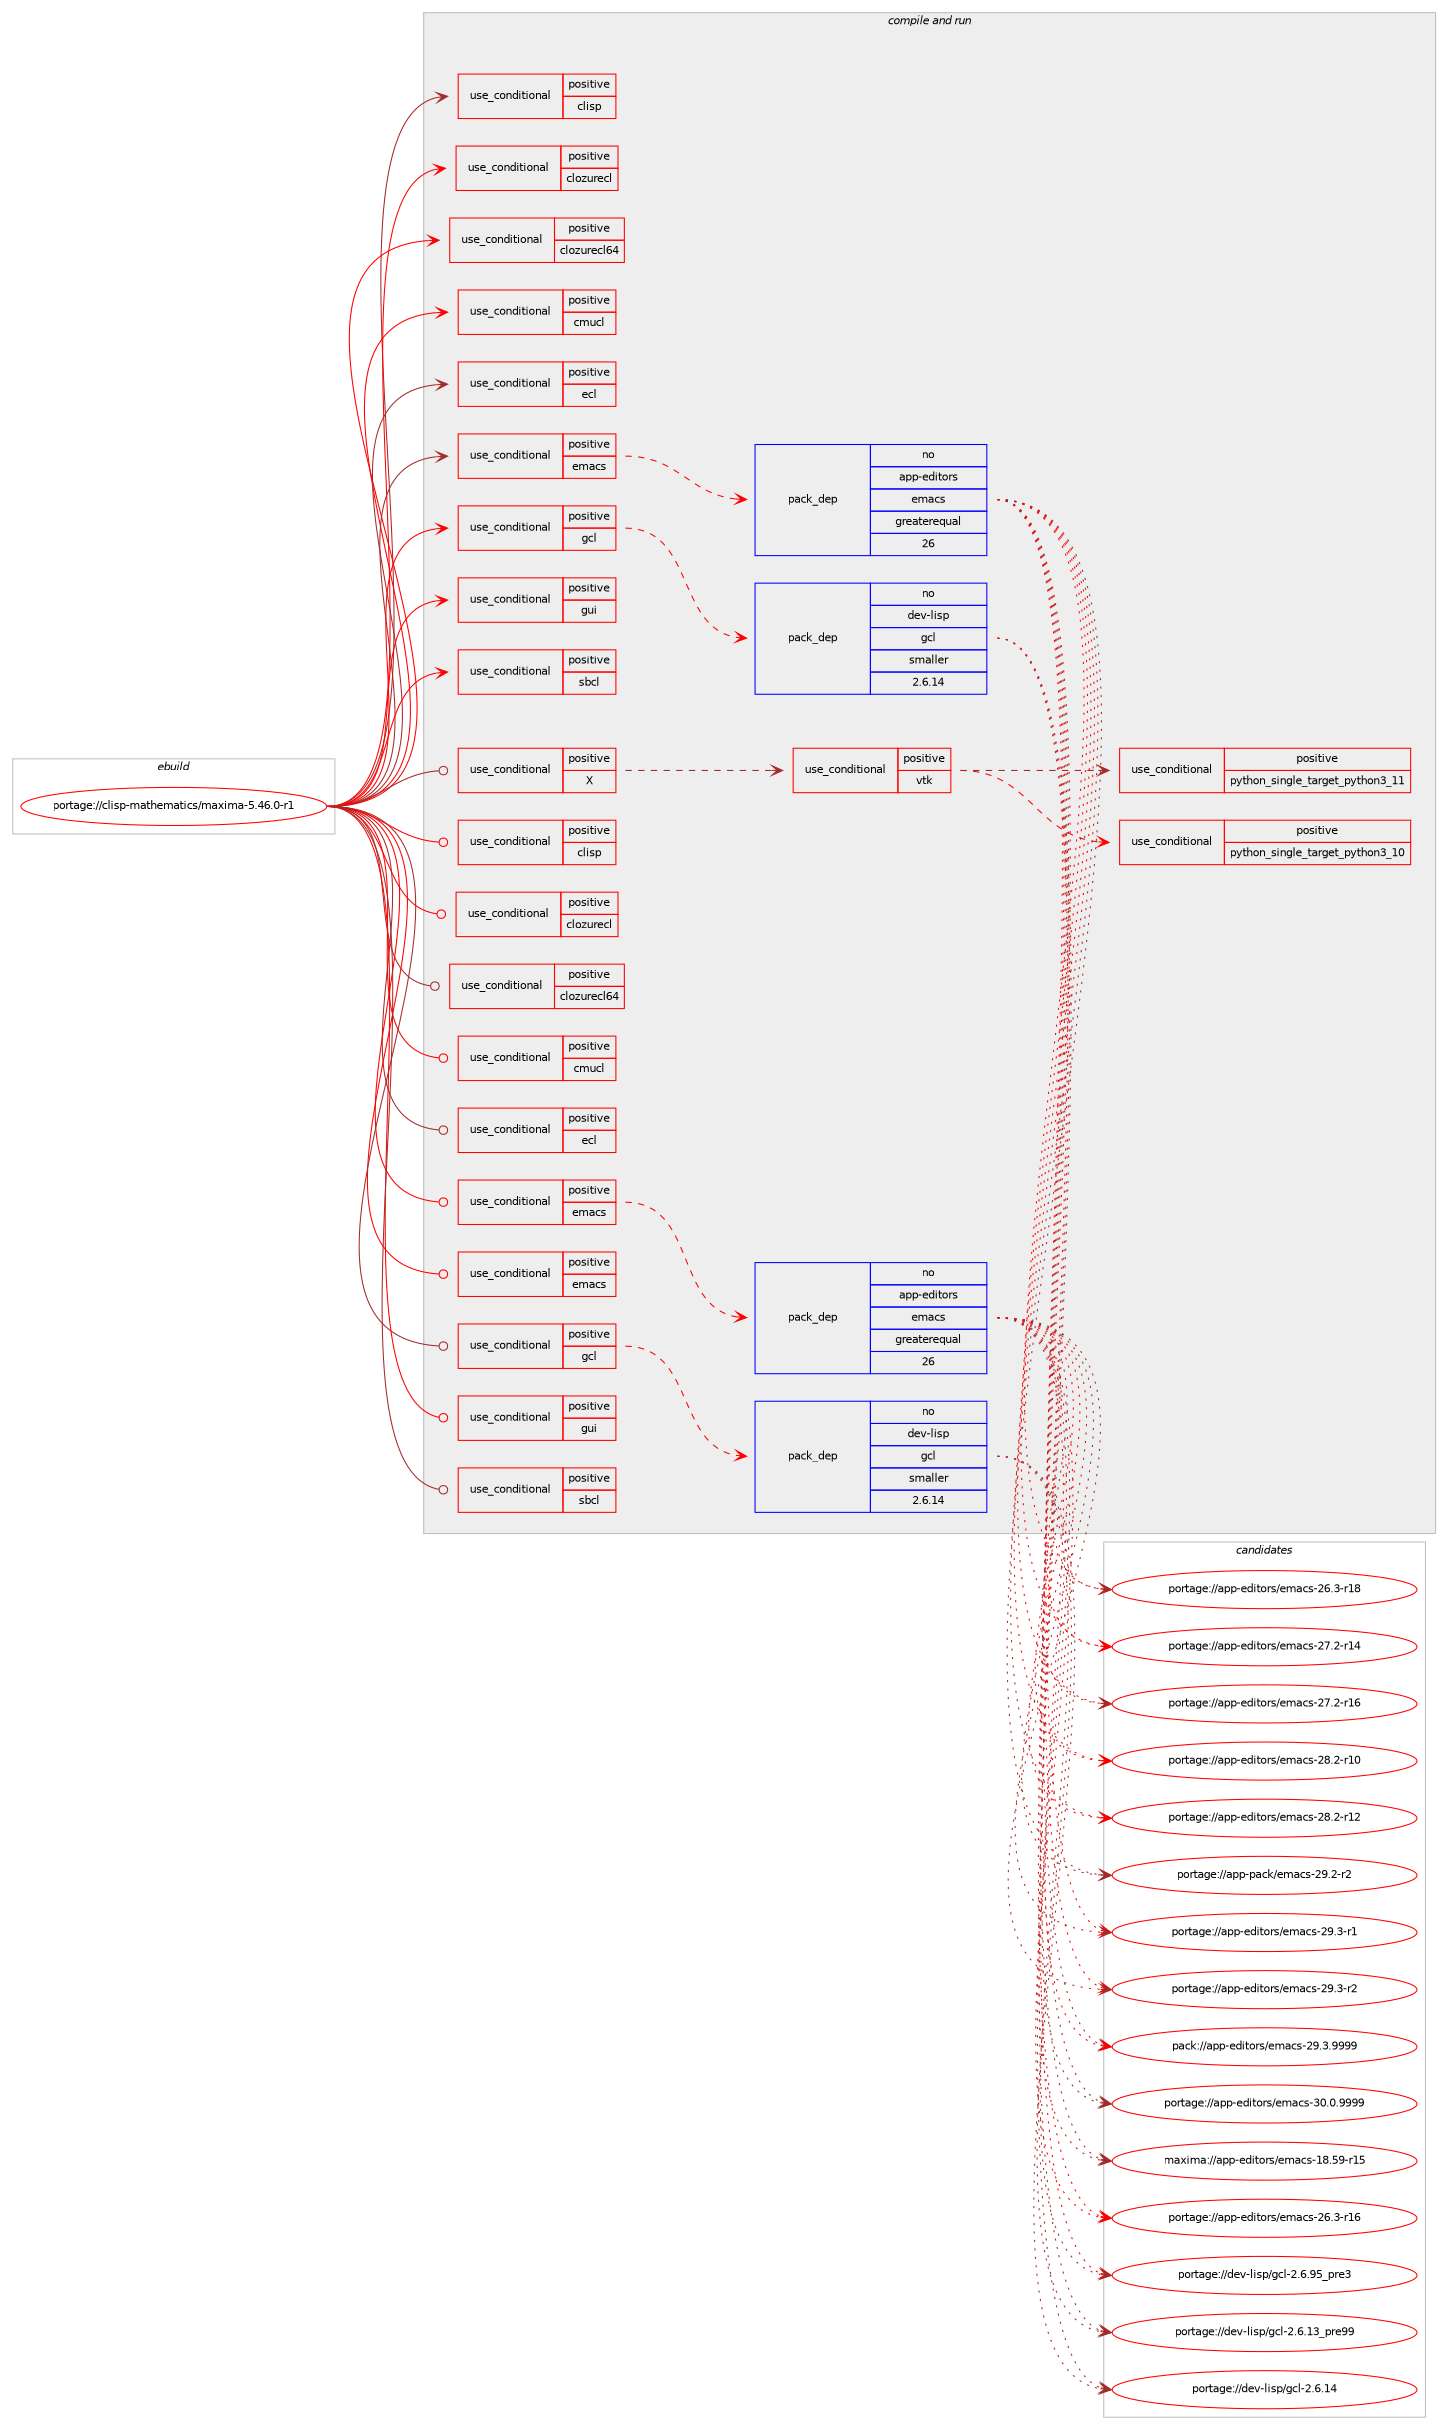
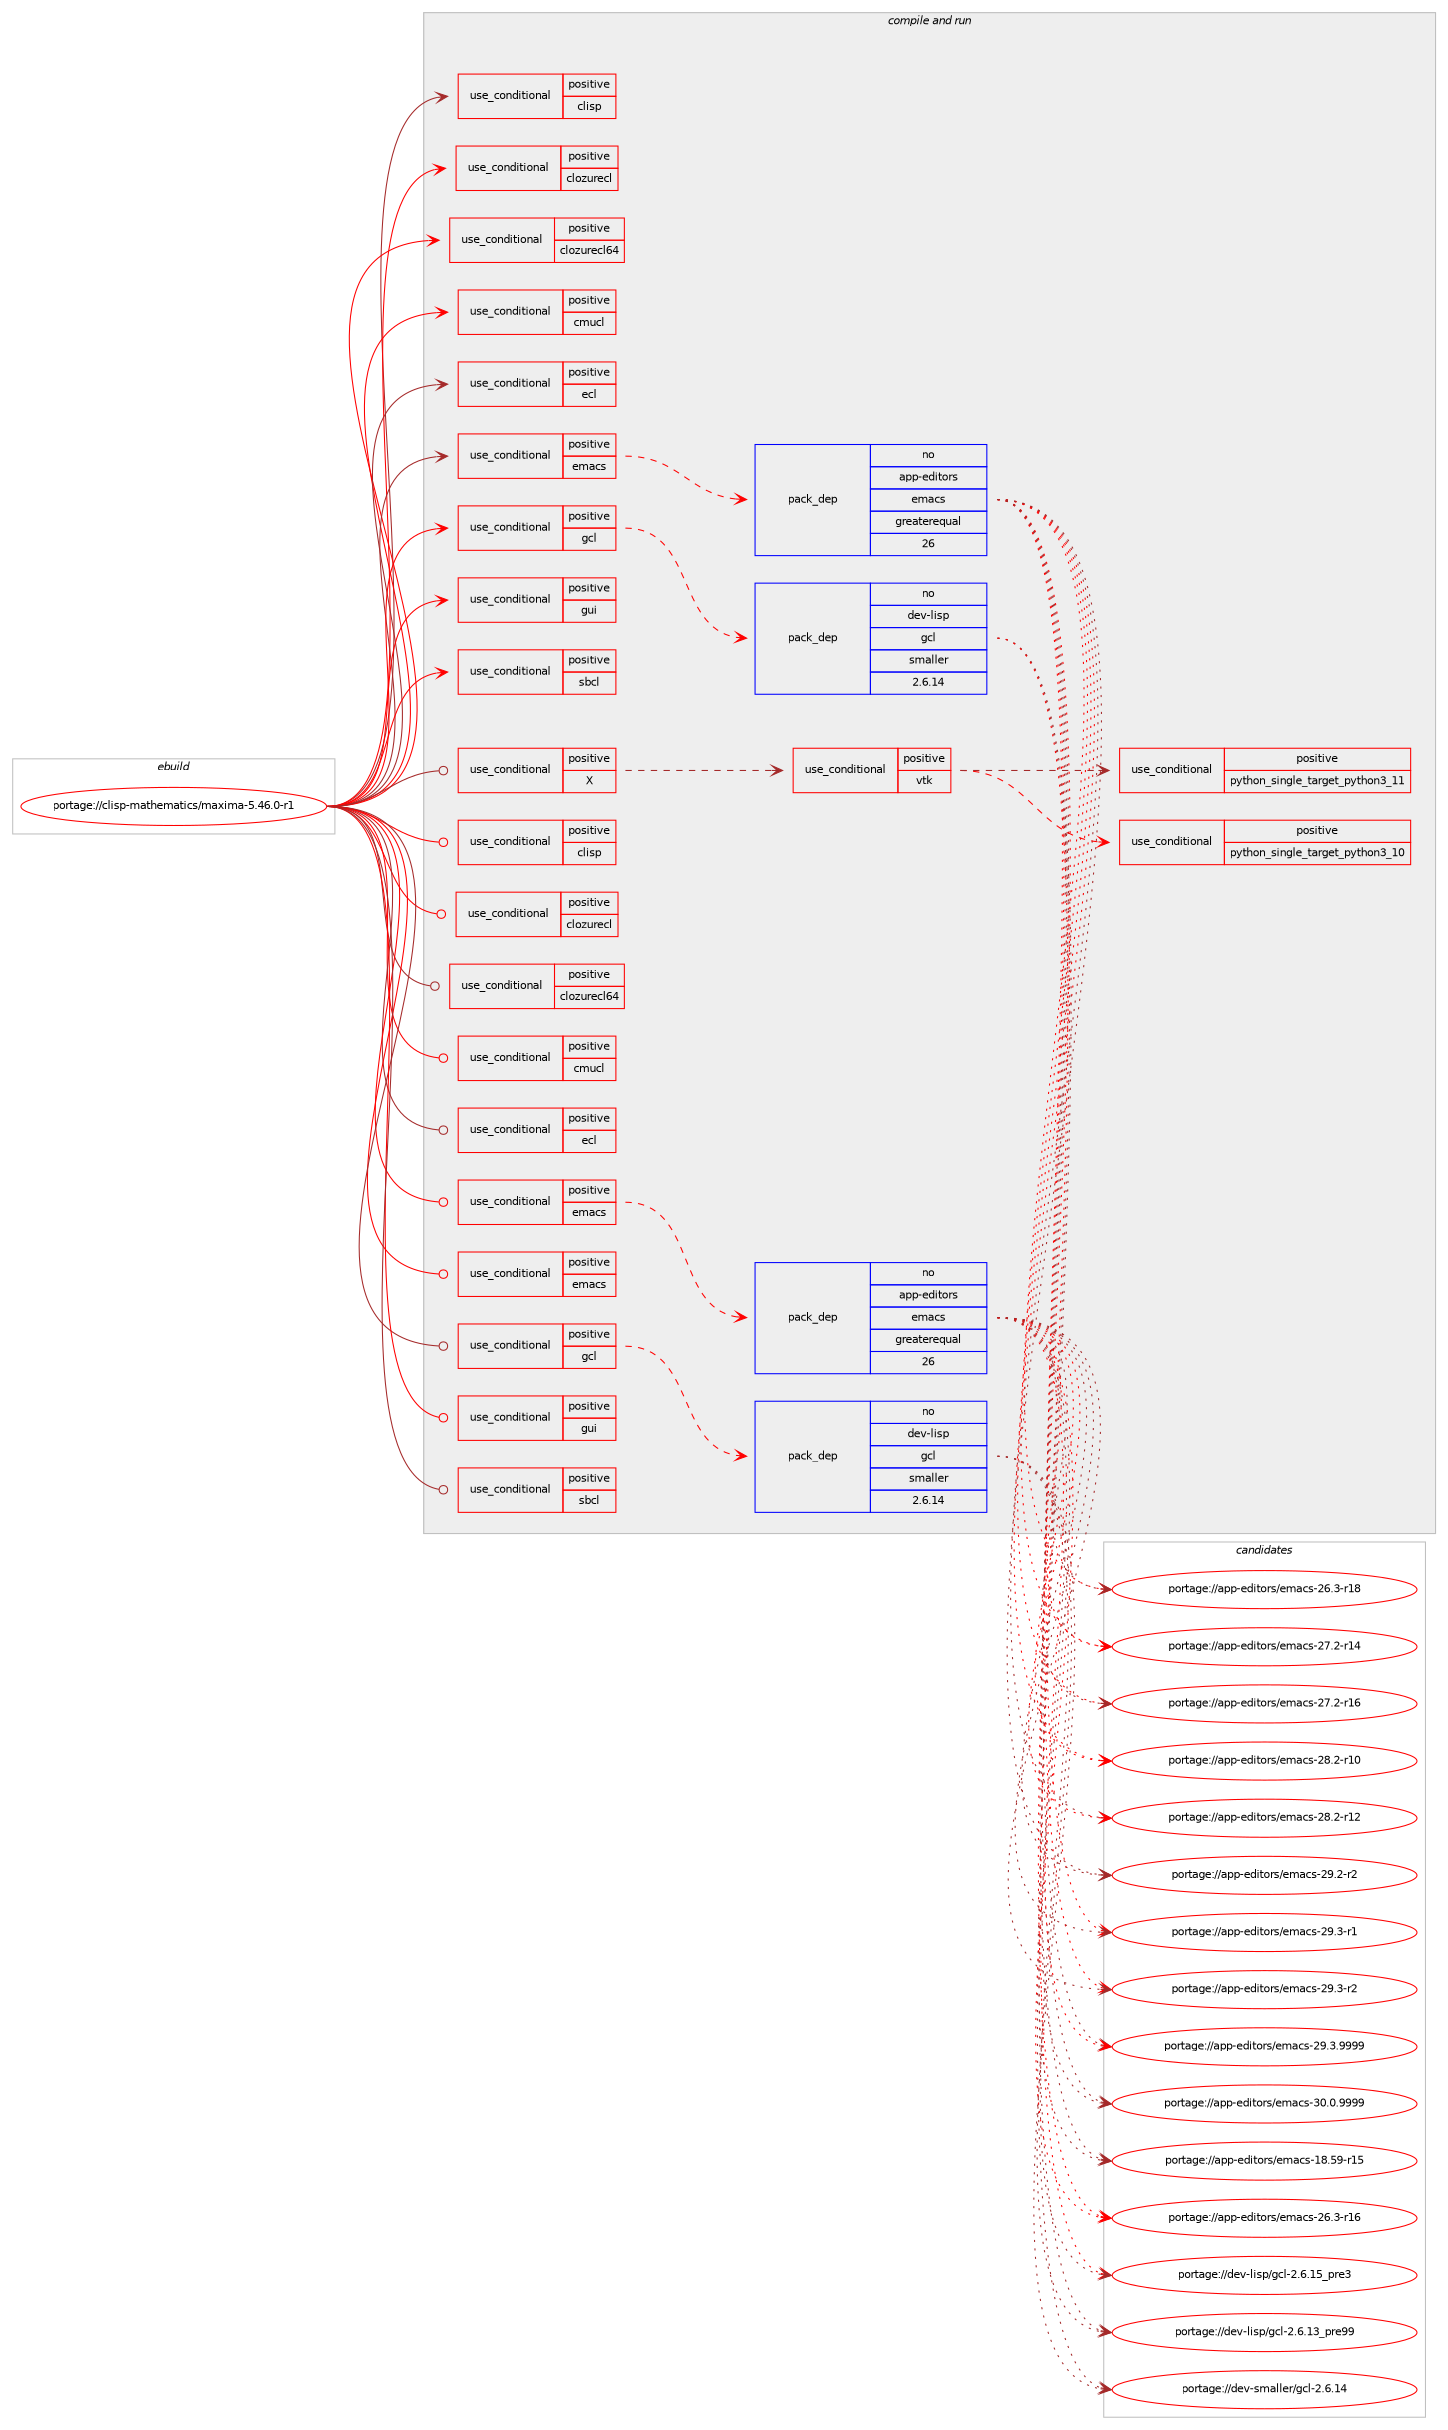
(1265, 1875) -> (1265, 1875)
(1265, 2047) -> (1265, 2047)
(1265, 2161) -> (1265, 2161)
(1265, 2275) -> (1265, 2275)
(1265, 2390) -> (1265, 2390)
